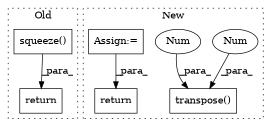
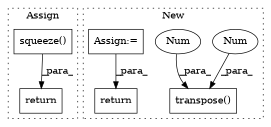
(43, 16) -> (43, 16)
